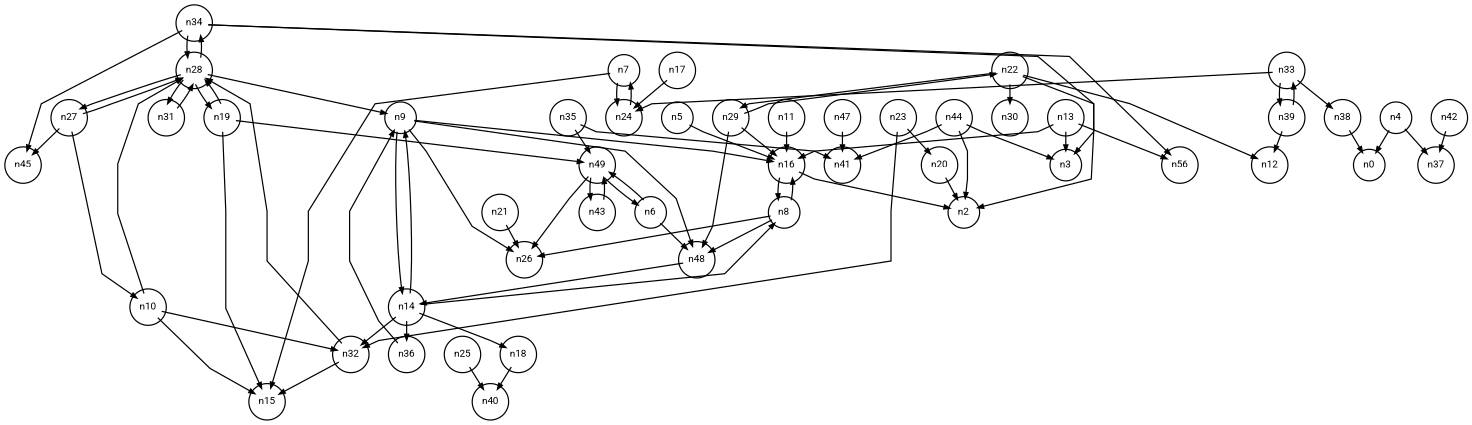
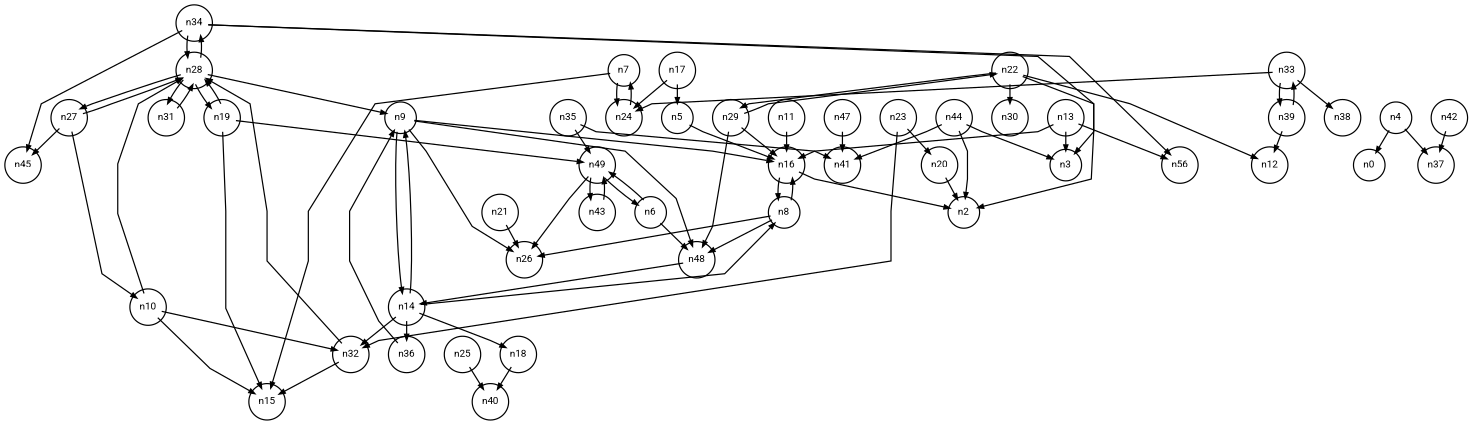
none -> (677, 91)
(1354, 139) -> none
